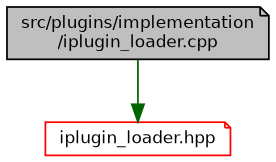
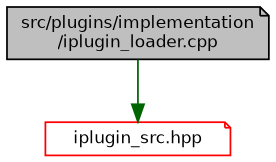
(138, 139) -> (138, 139)
